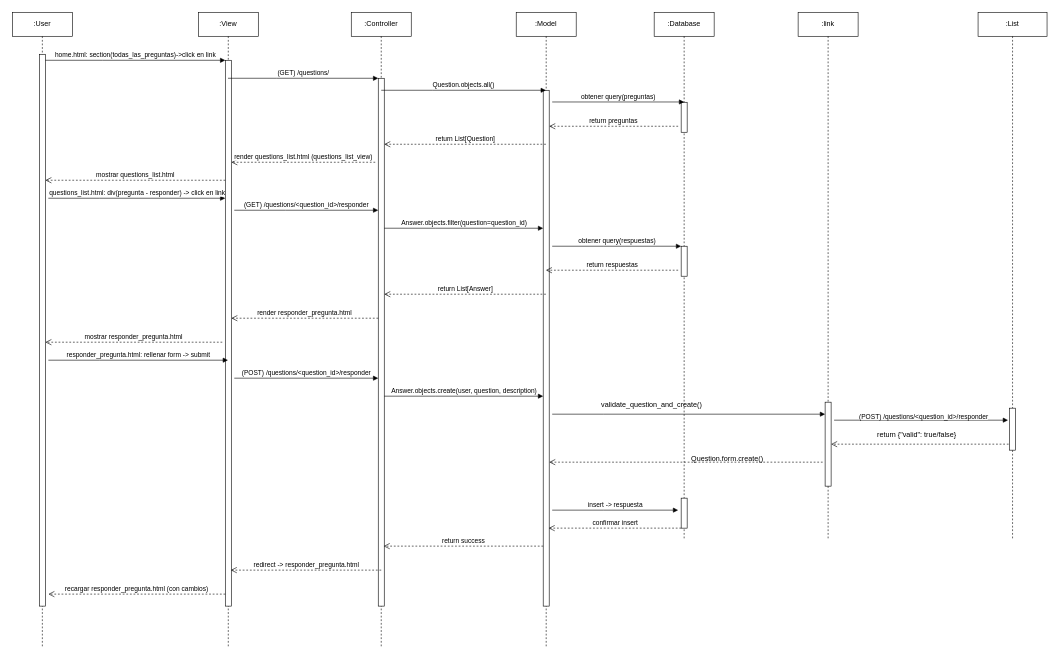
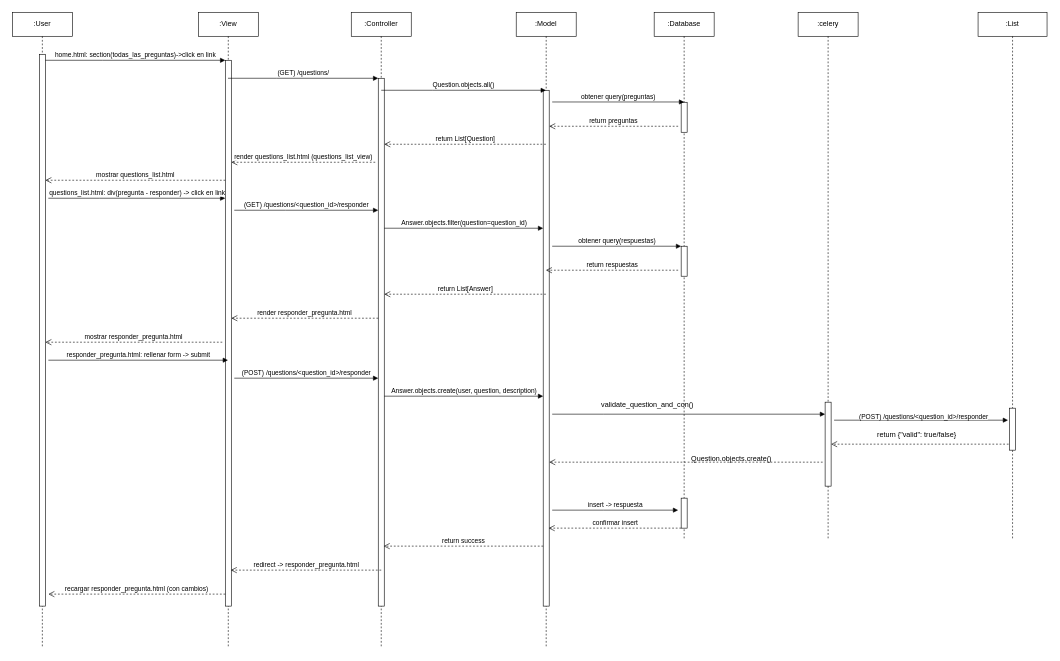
(828, 24) -> (828, 24)
(659, 405) -> (653, 405)
(733, 459) -> (739, 463)
